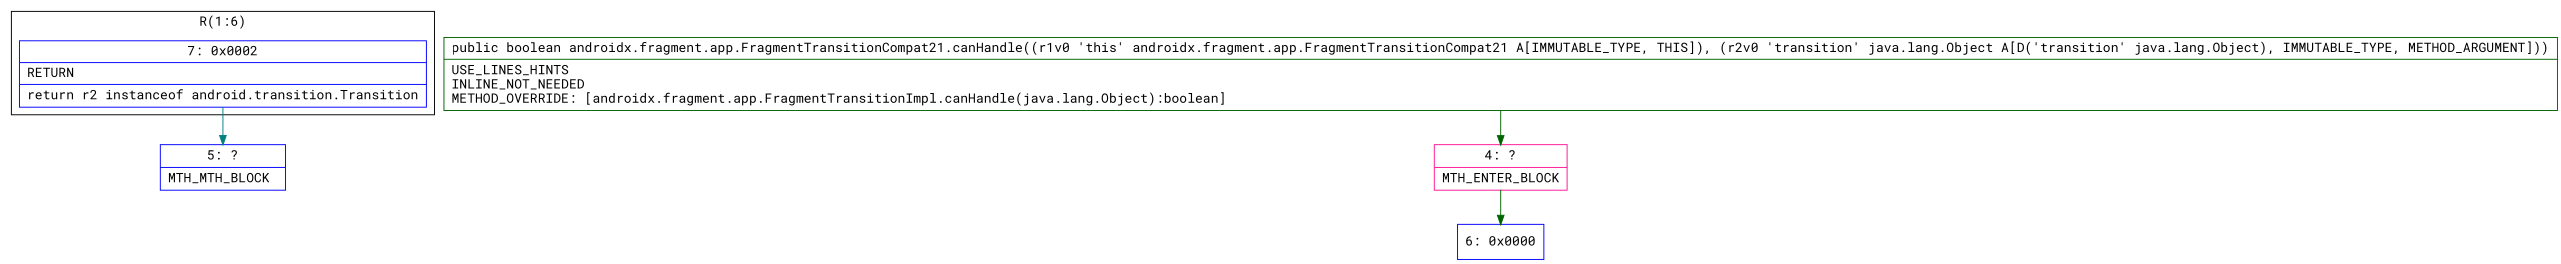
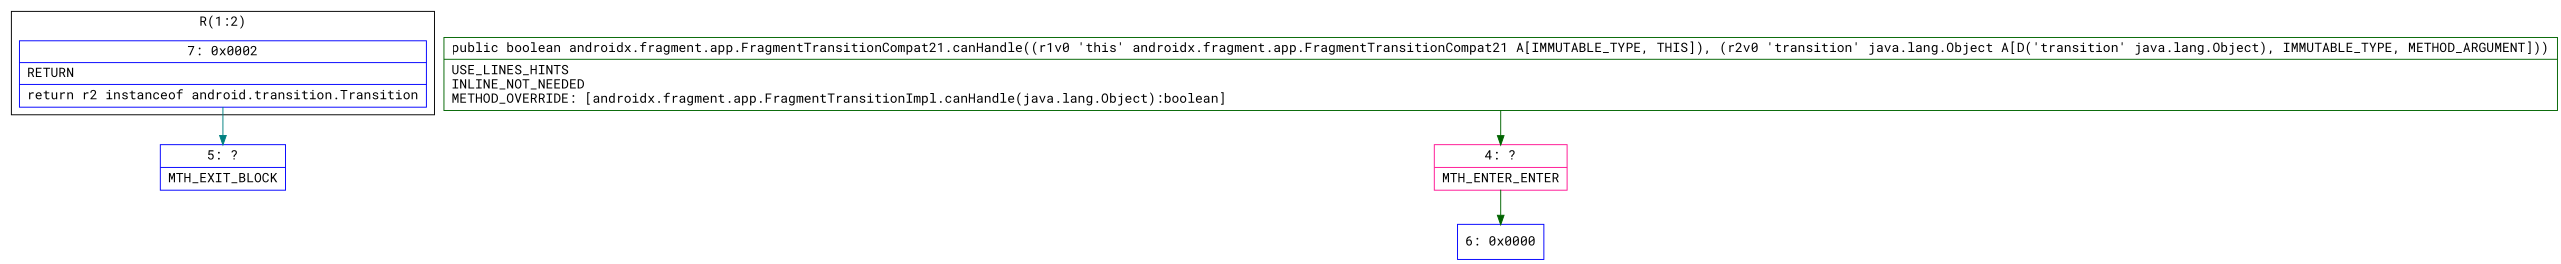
(223, 22) -> (223, 22)
(219, 178) -> (223, 178)
(1501, 178) -> (1501, 178)
